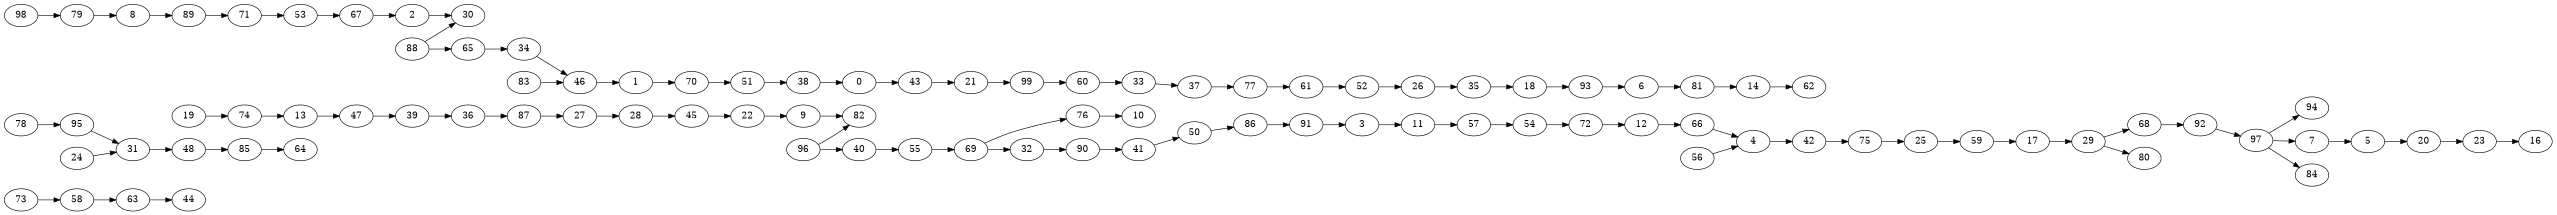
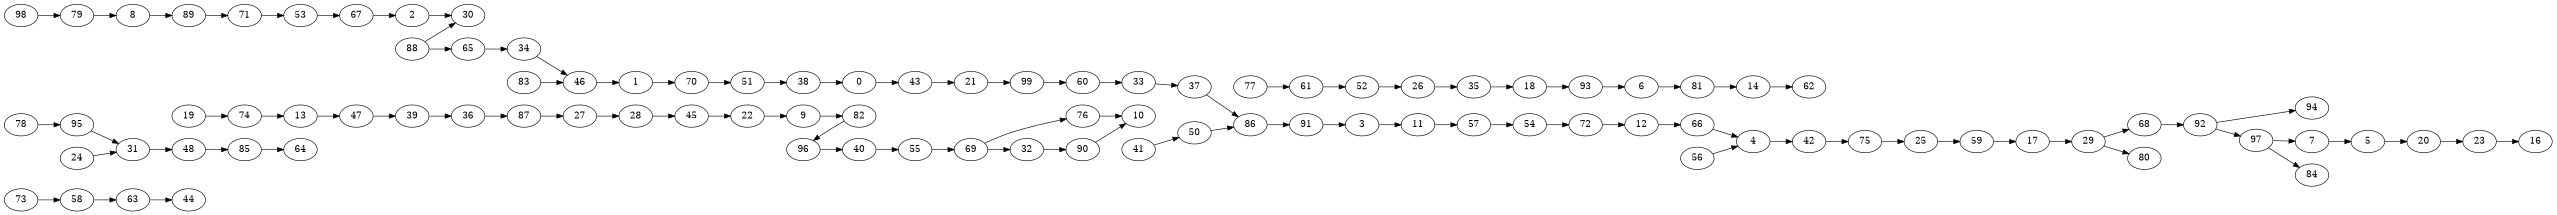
(1219, 87) -> (1220, 104)
(2281, 126) -> (2253, 117)
(831, 137) -> (831, 129)
(1108, 150) -> (1108, 135)
